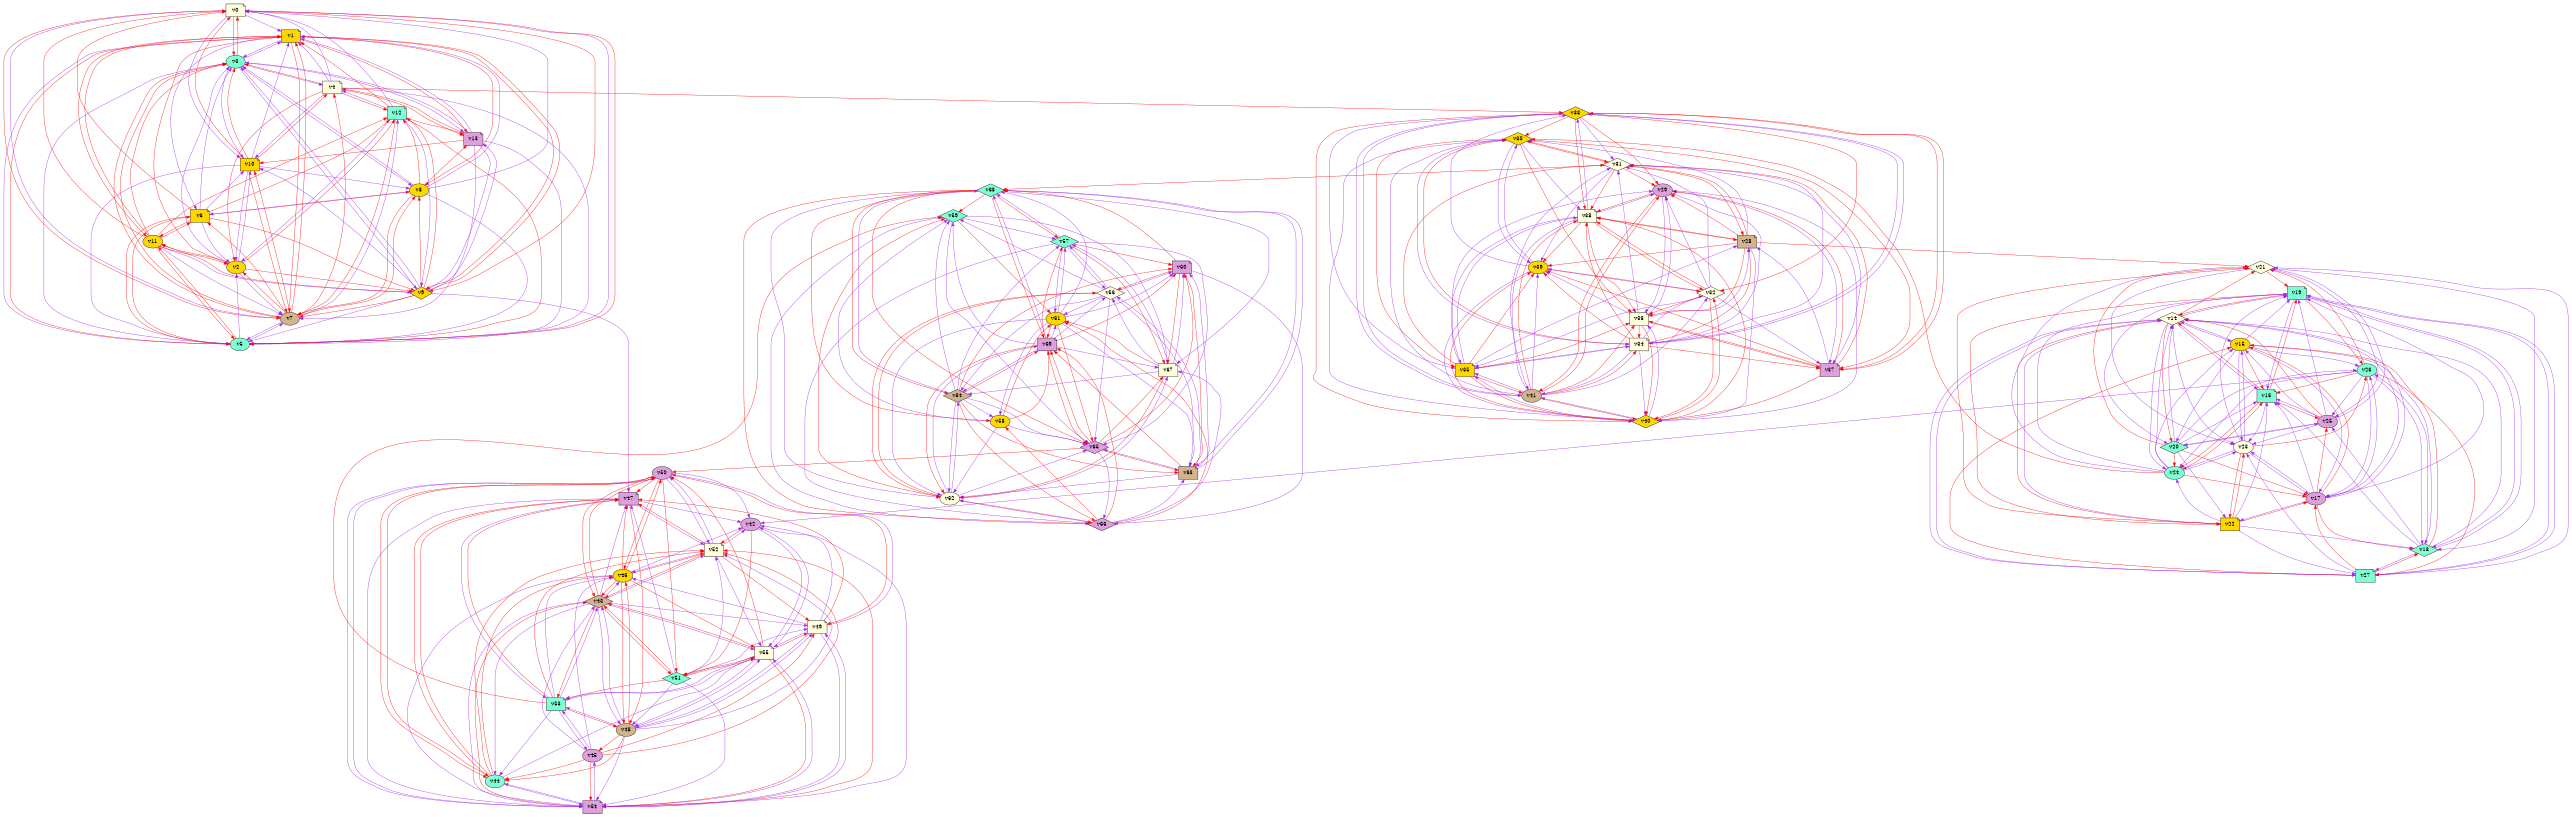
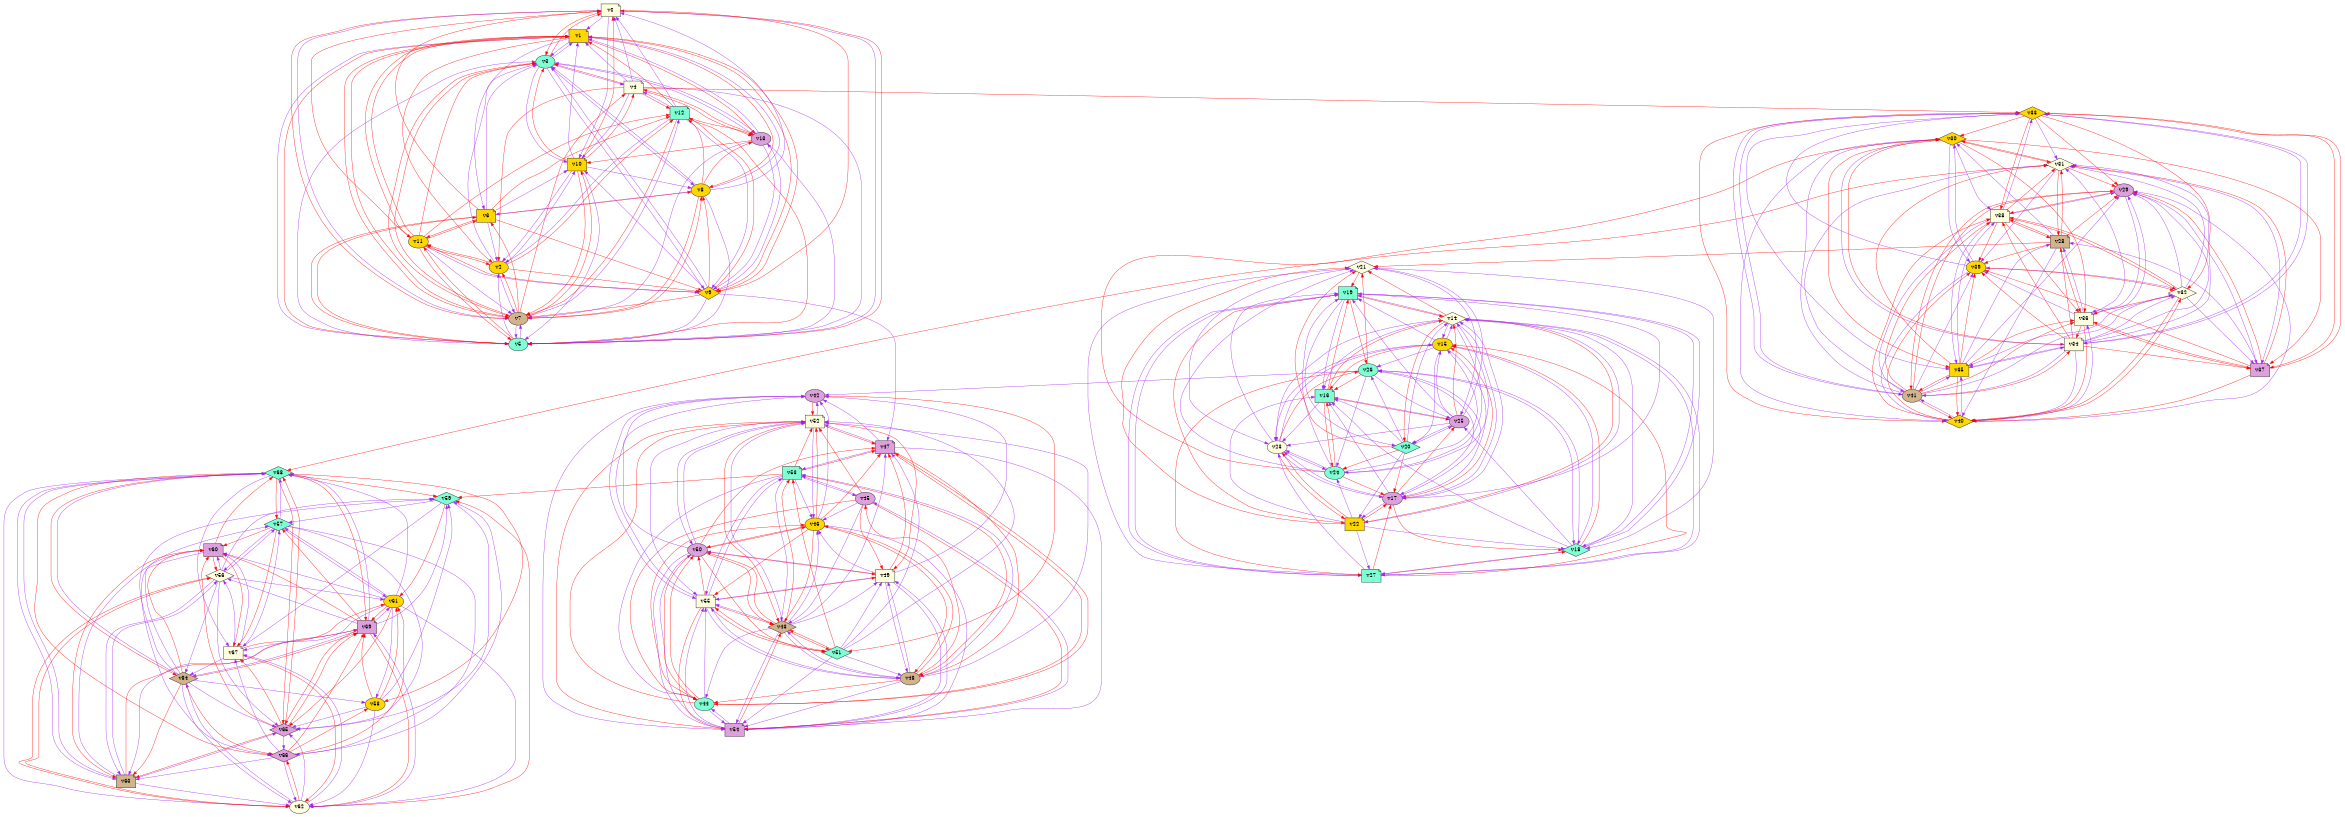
(473, 139) -> (761, 139)
(1603, 188) -> (2030, 190)
(2481, 398) -> (1660, 357)
(879, 460) -> (296, 595)
